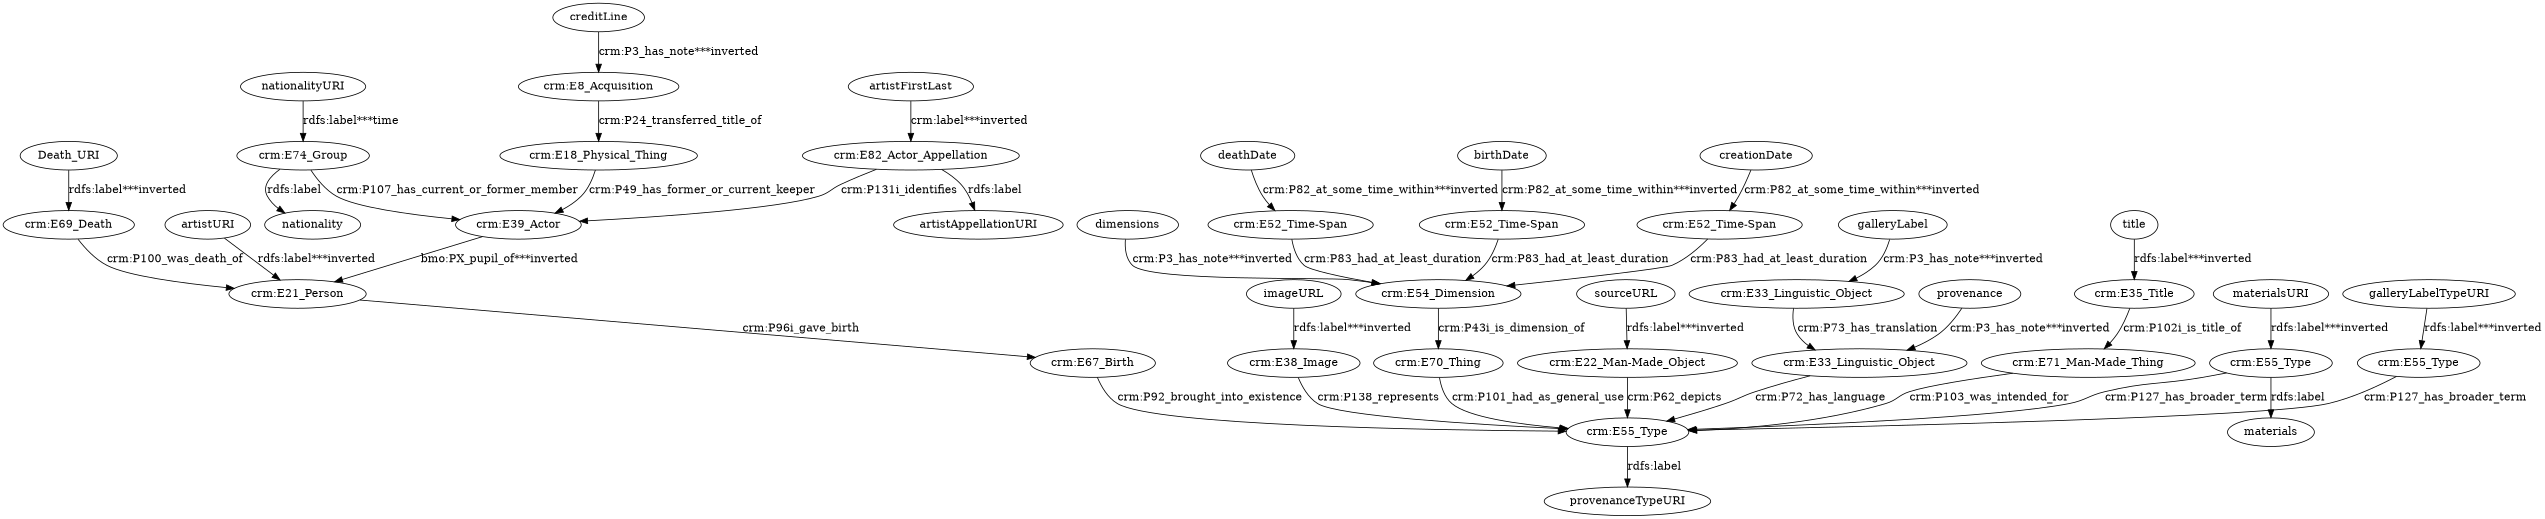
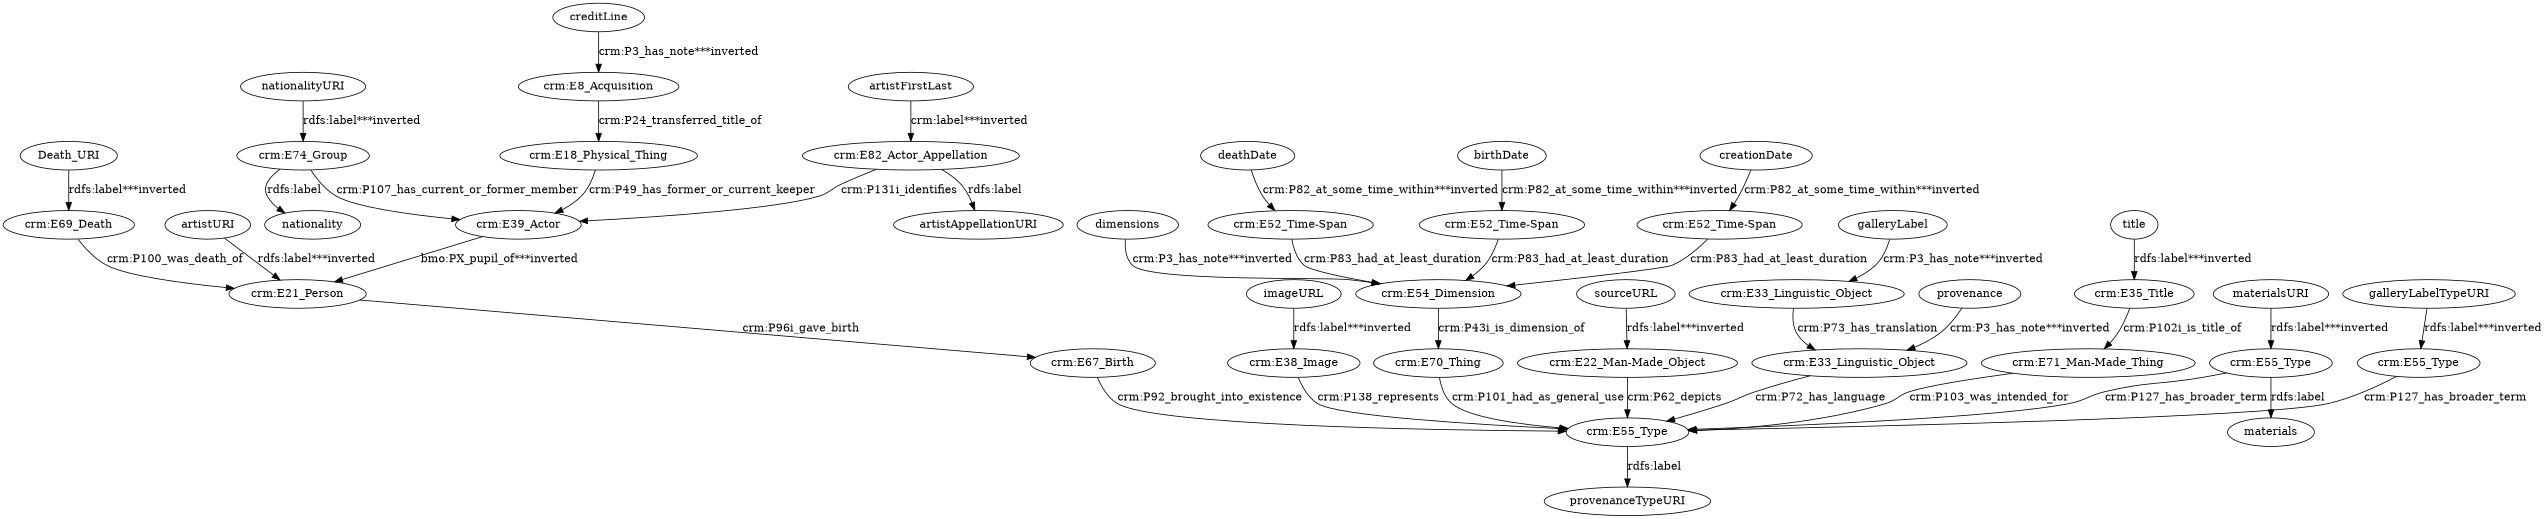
(351, 121) -> (362, 121)
